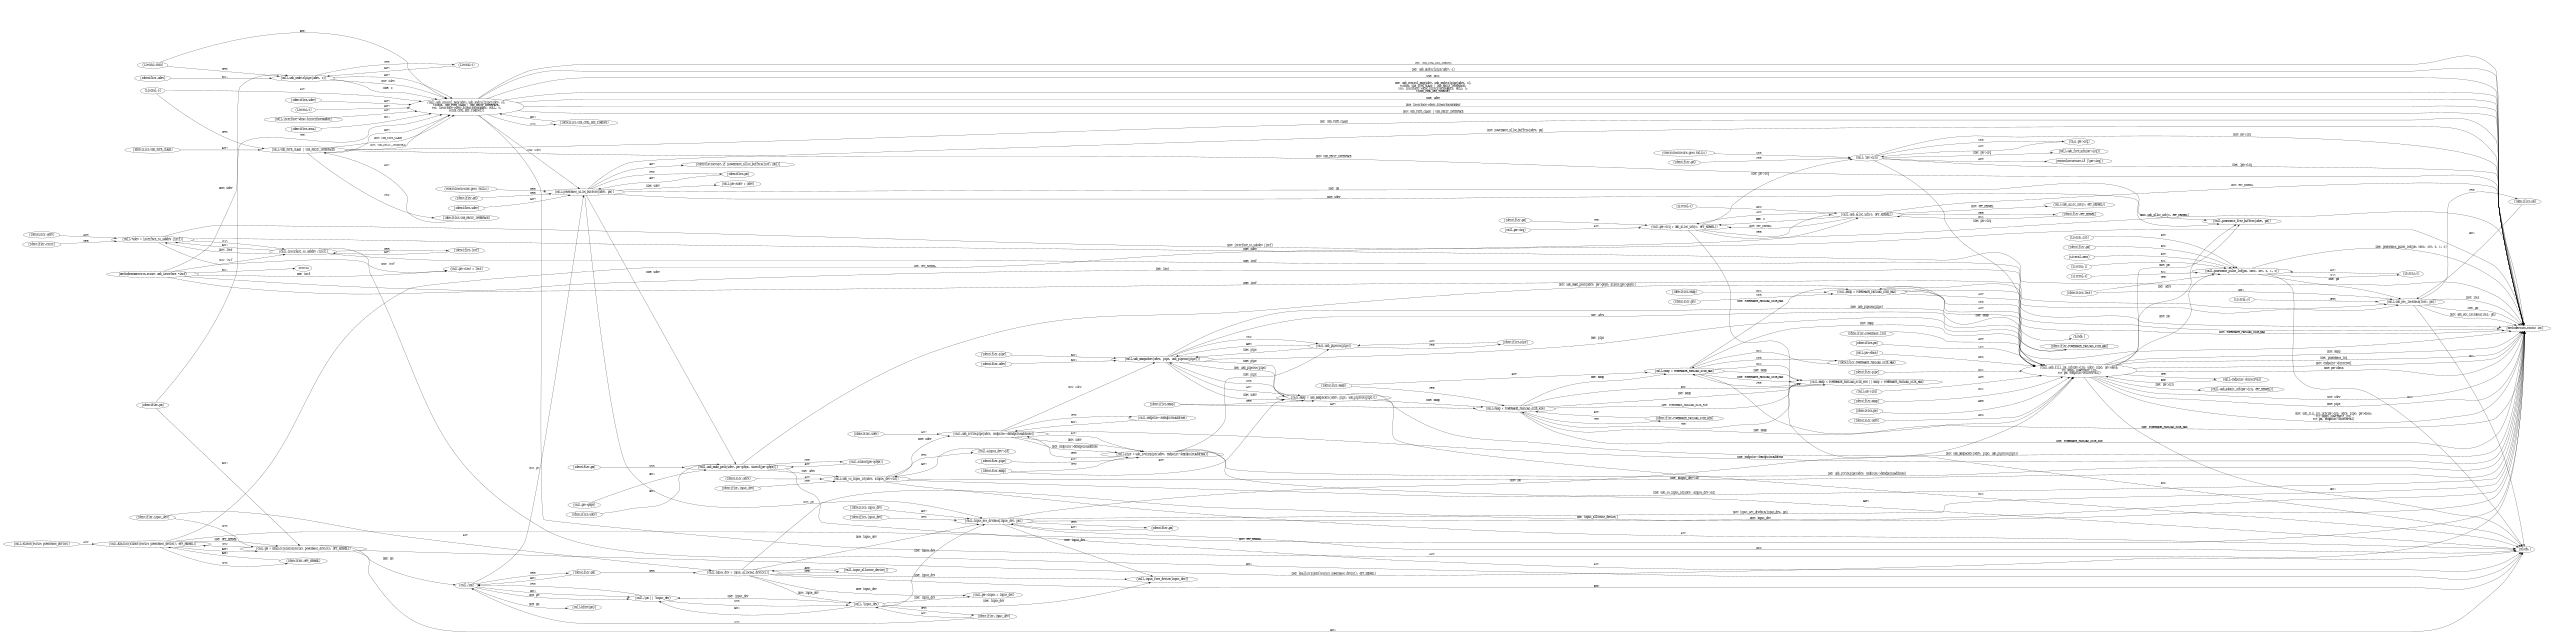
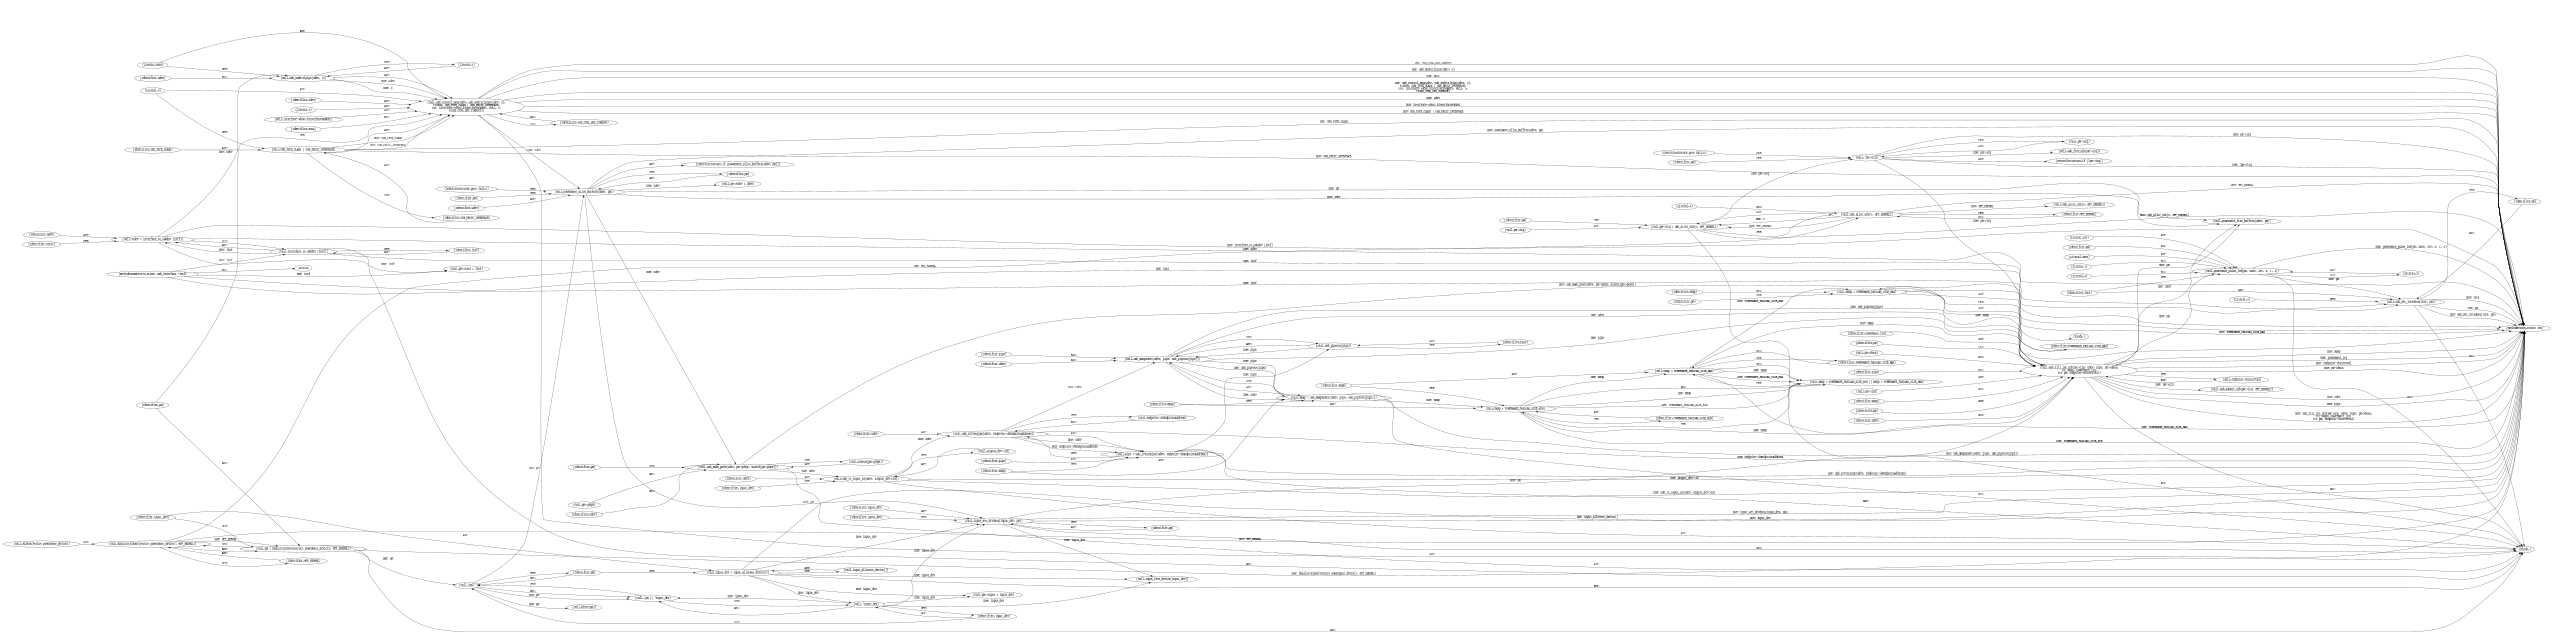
(738, 165) -> (738, 165)
(236, 191) -> (236, 154)
